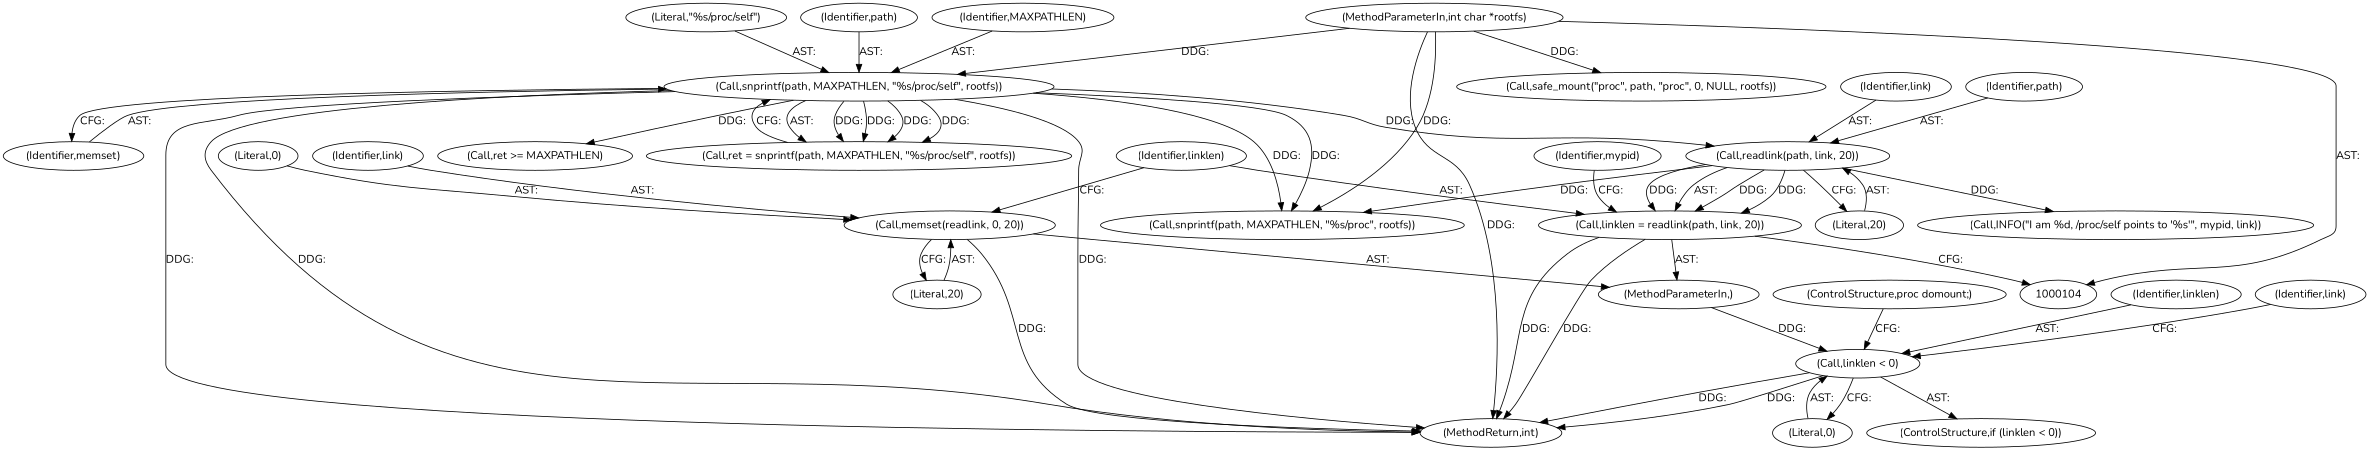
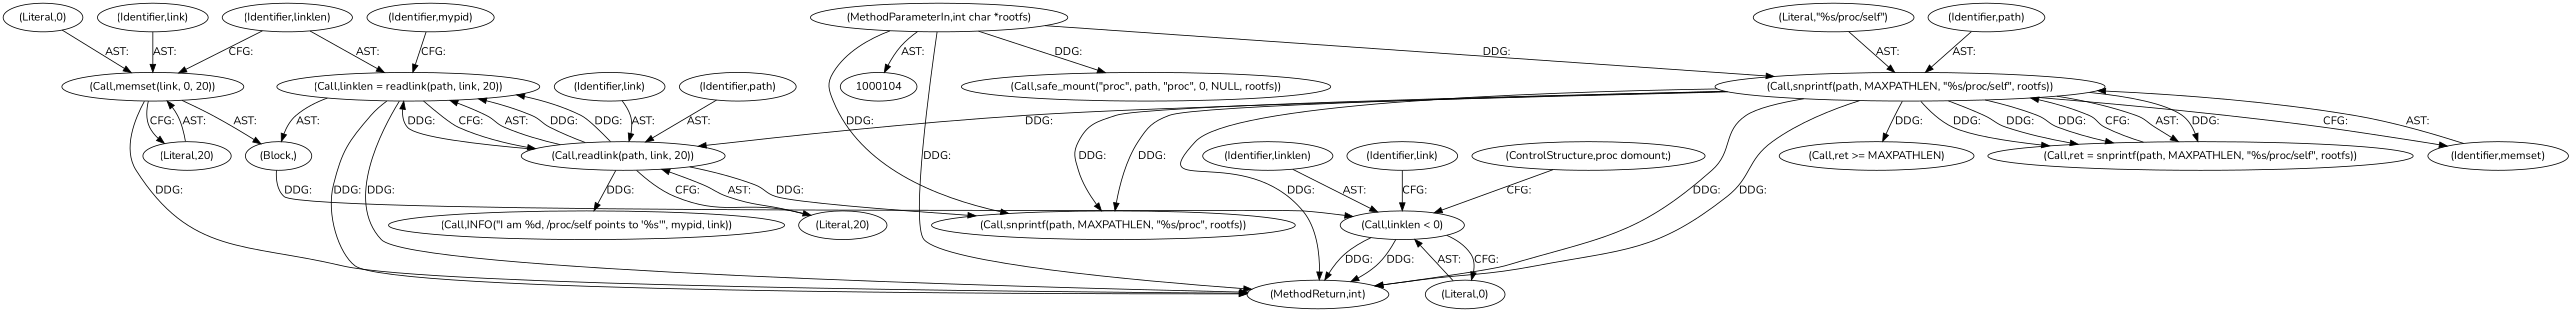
(1023, 18) -> none
(950, 225) -> (153, 87)
(1889, 256) -> (472, 133)
(1679, 294) -> (279, 156)
(1981, 433) -> none
